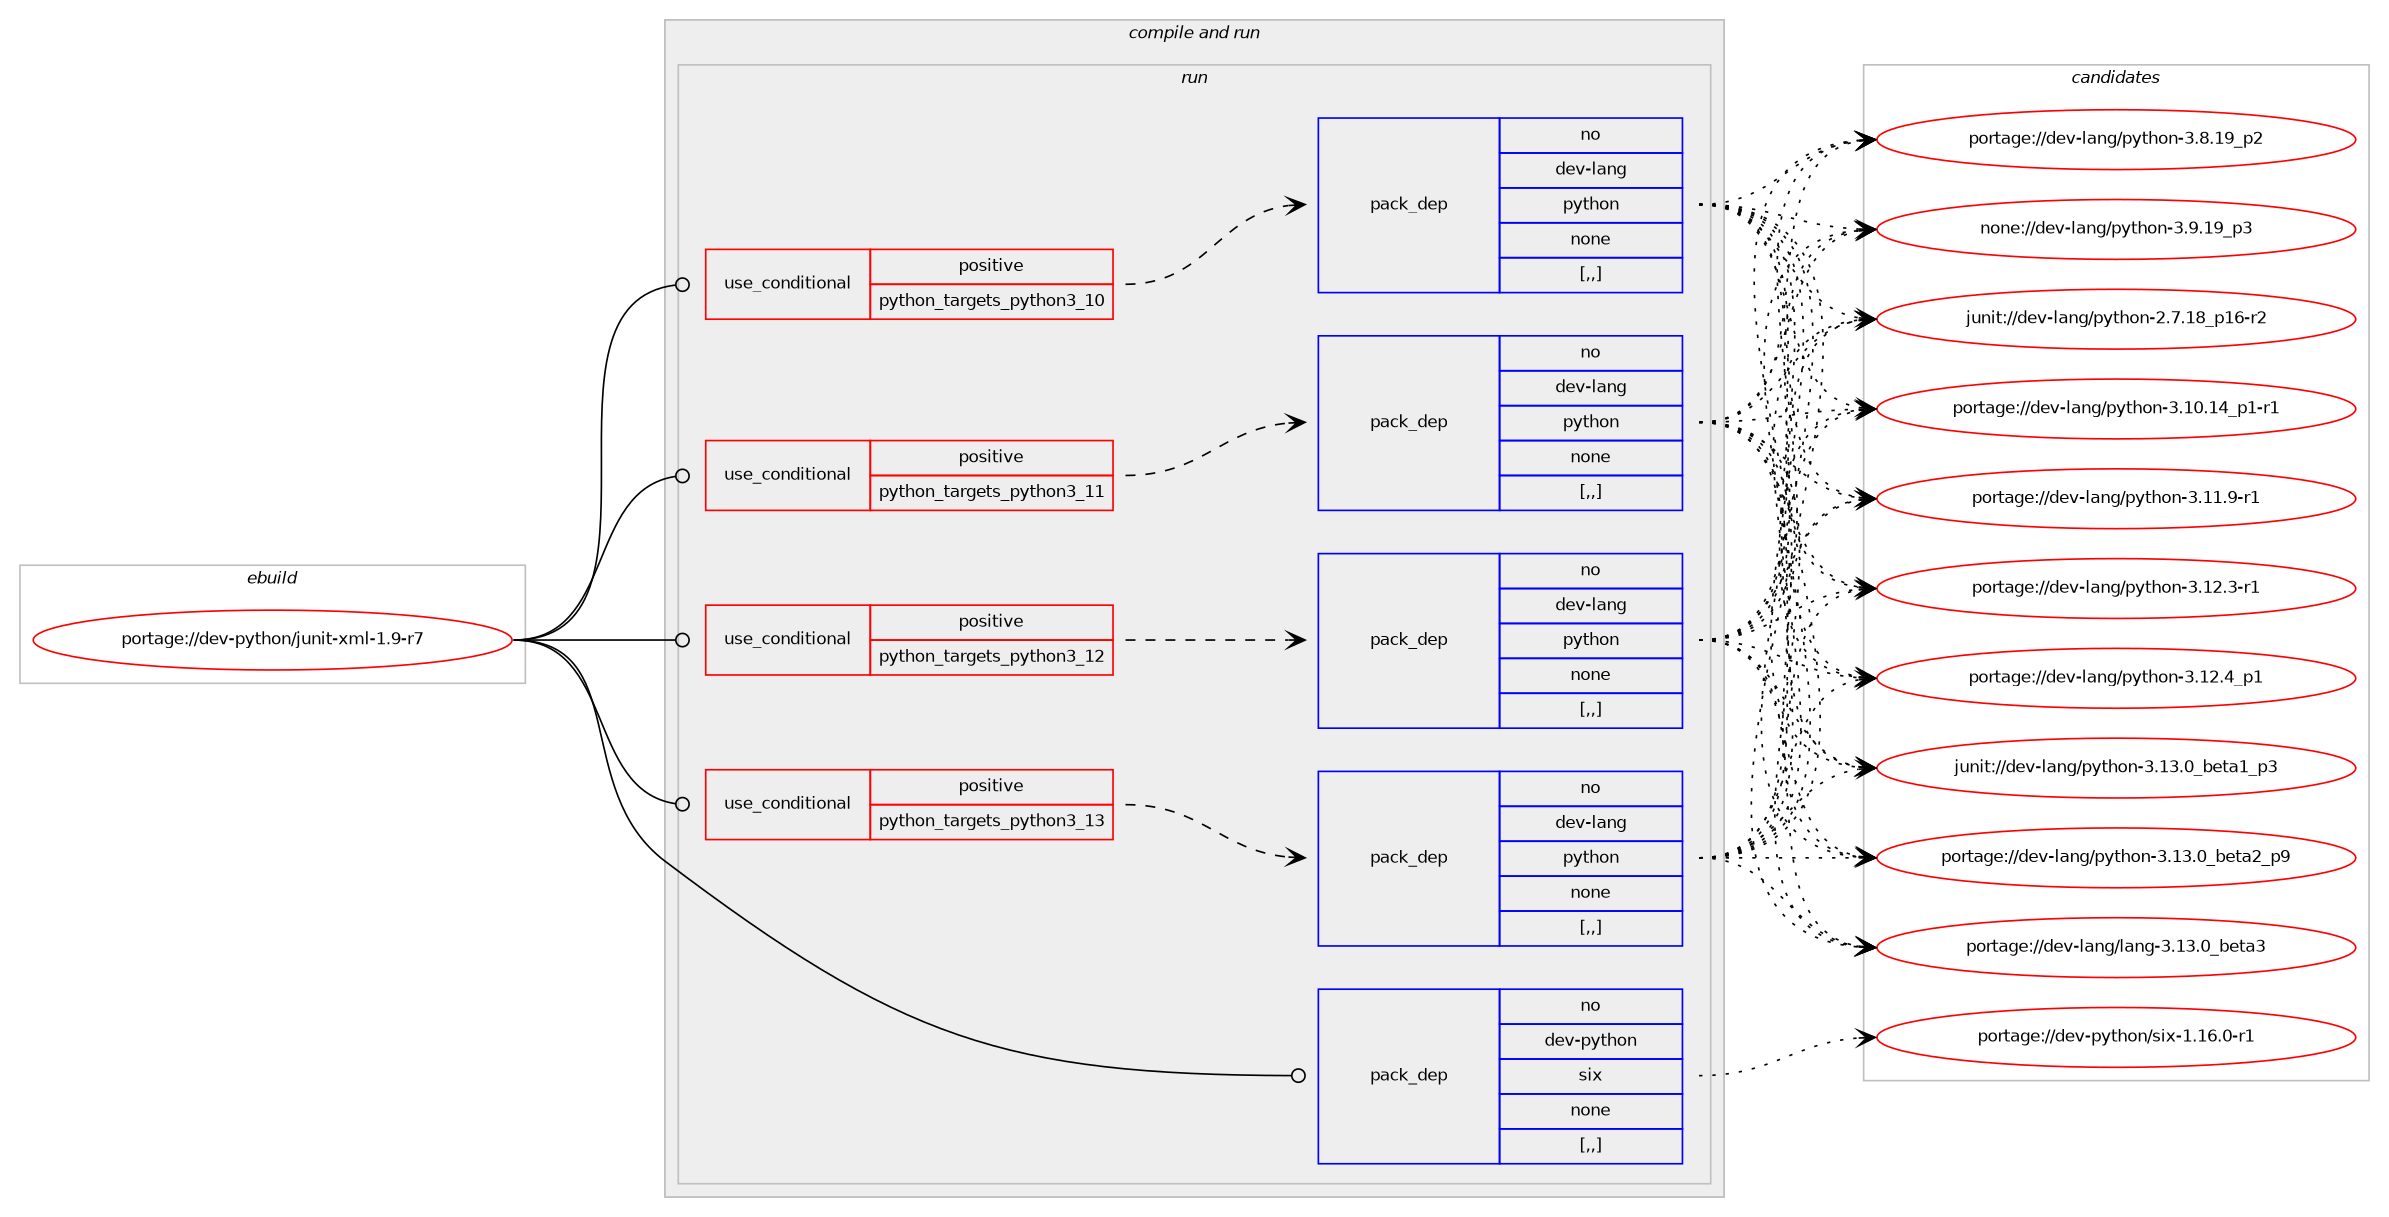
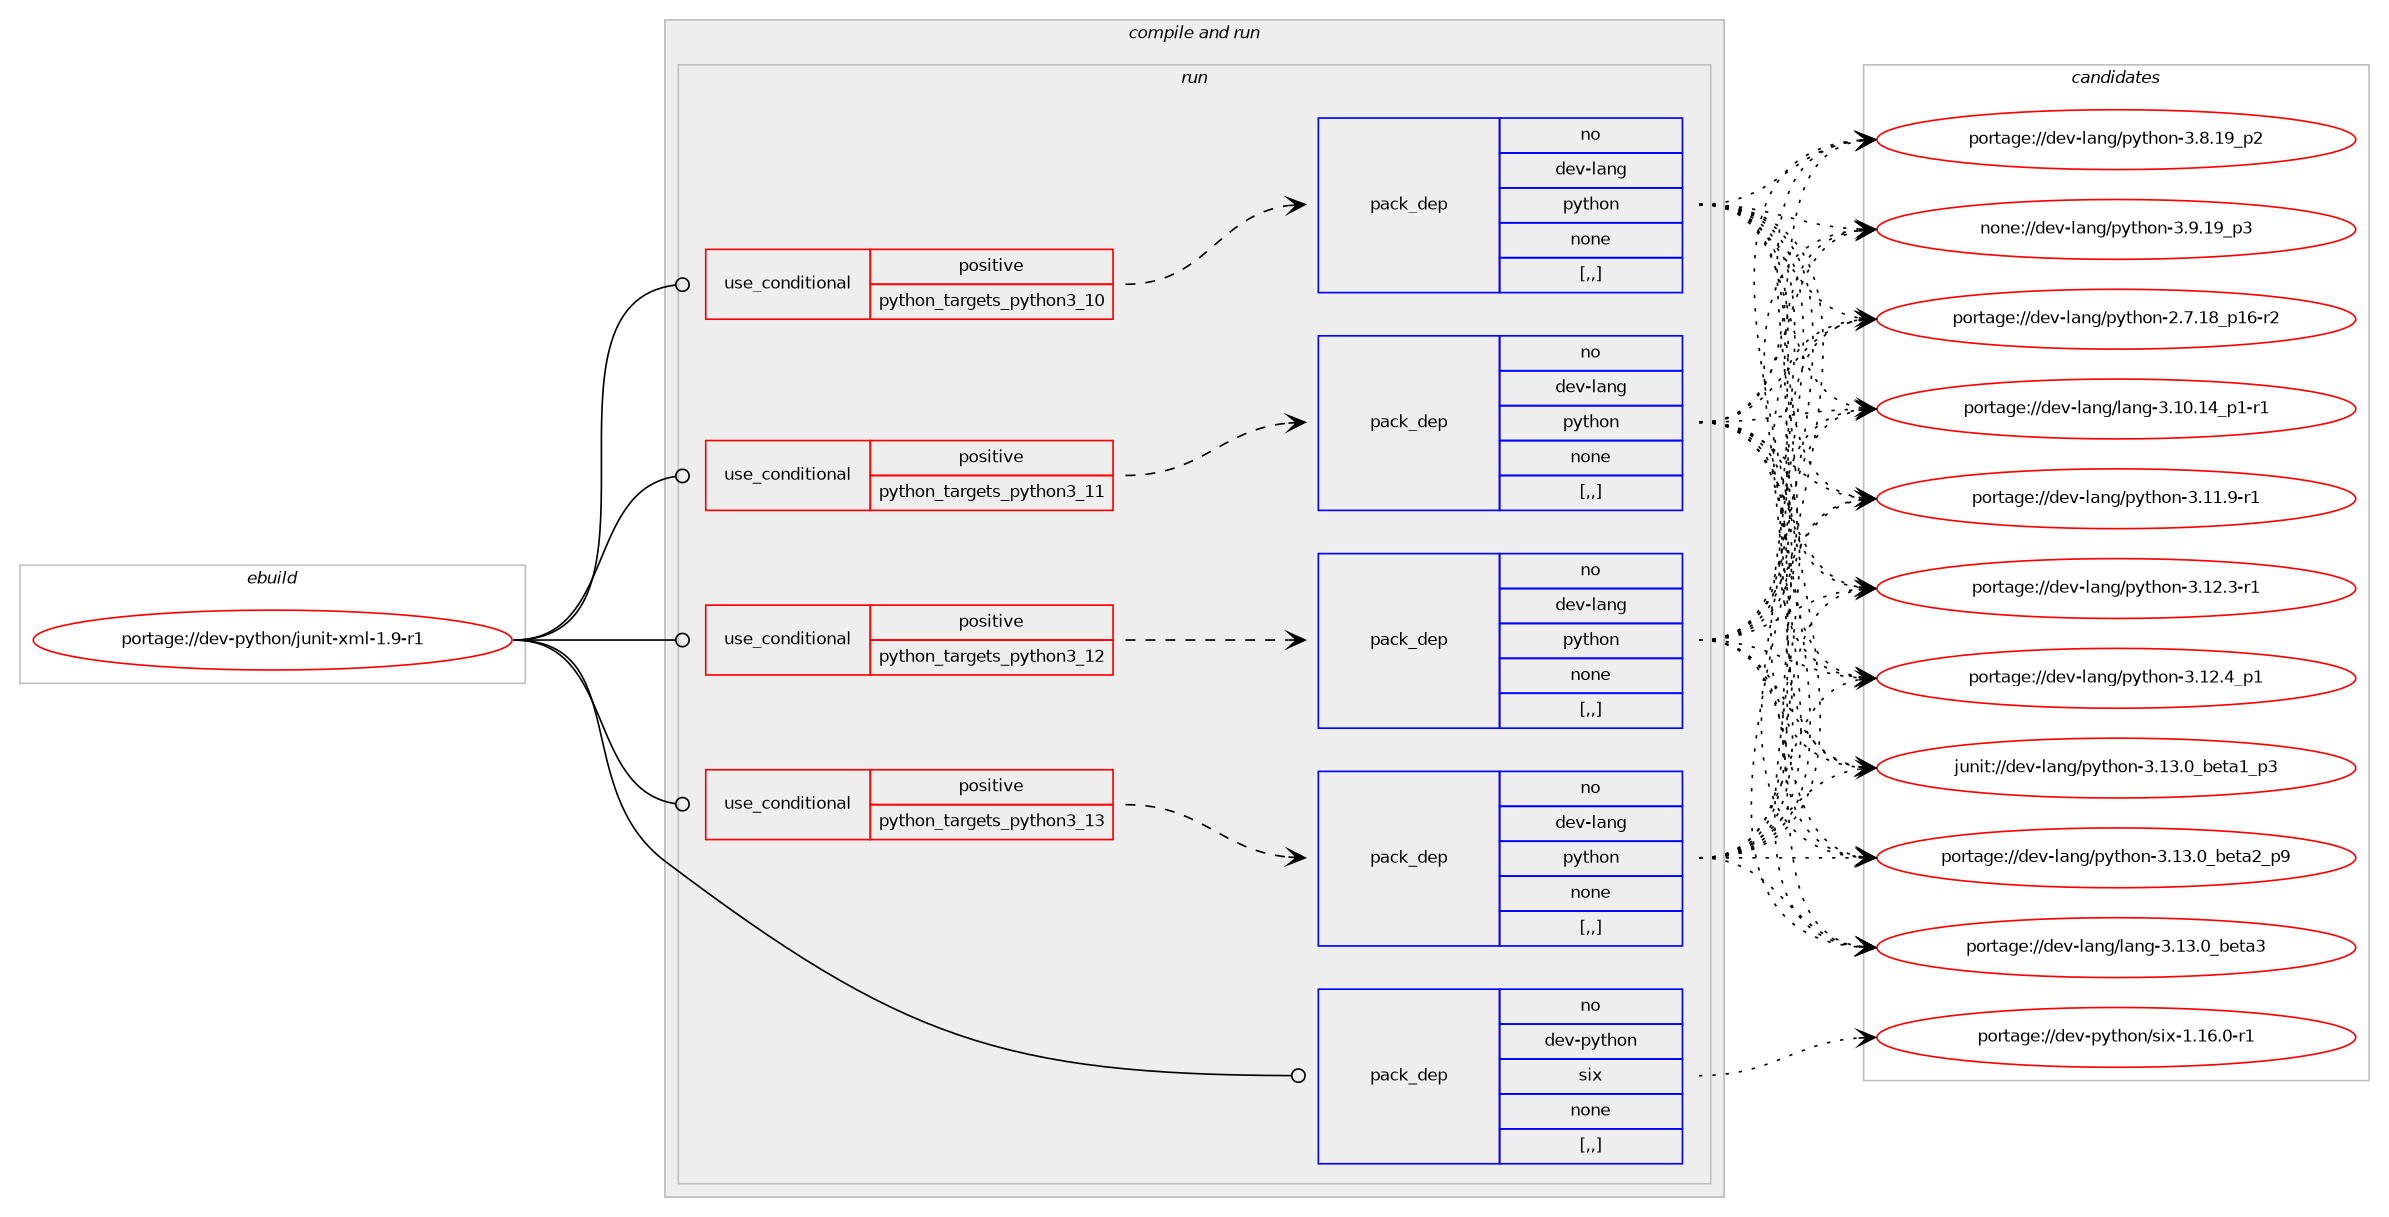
(2116, 319) -> (2116, 319)
(2116, 409) -> (2116, 409)
(273, 640) -> (273, 640)
